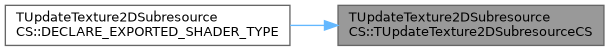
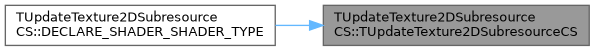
(148, 25) -> (140, 25)
